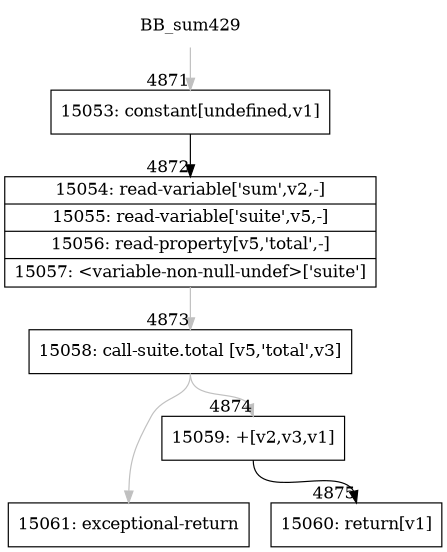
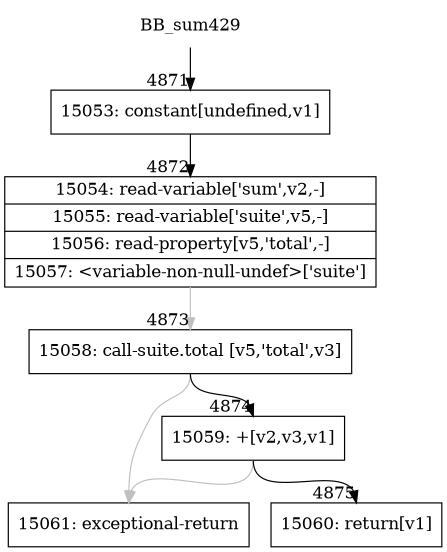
(190, 63) -> (190, 63)
(216, 394) -> (216, 394)
none -> (197, 482)
